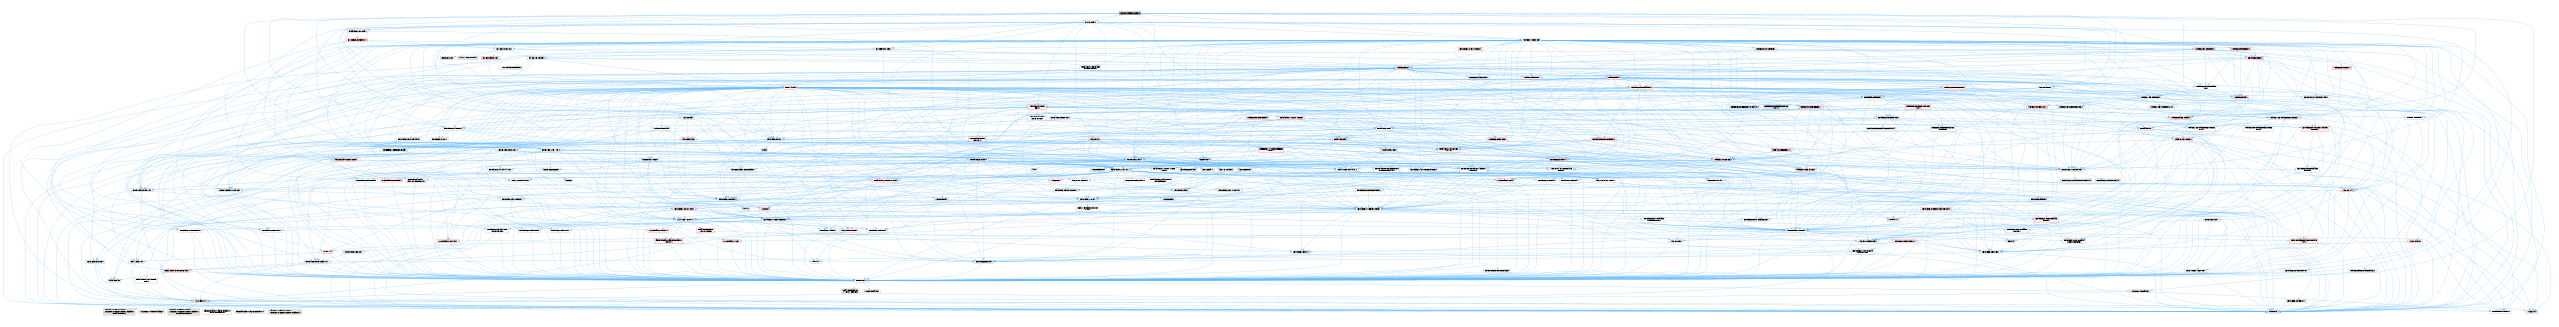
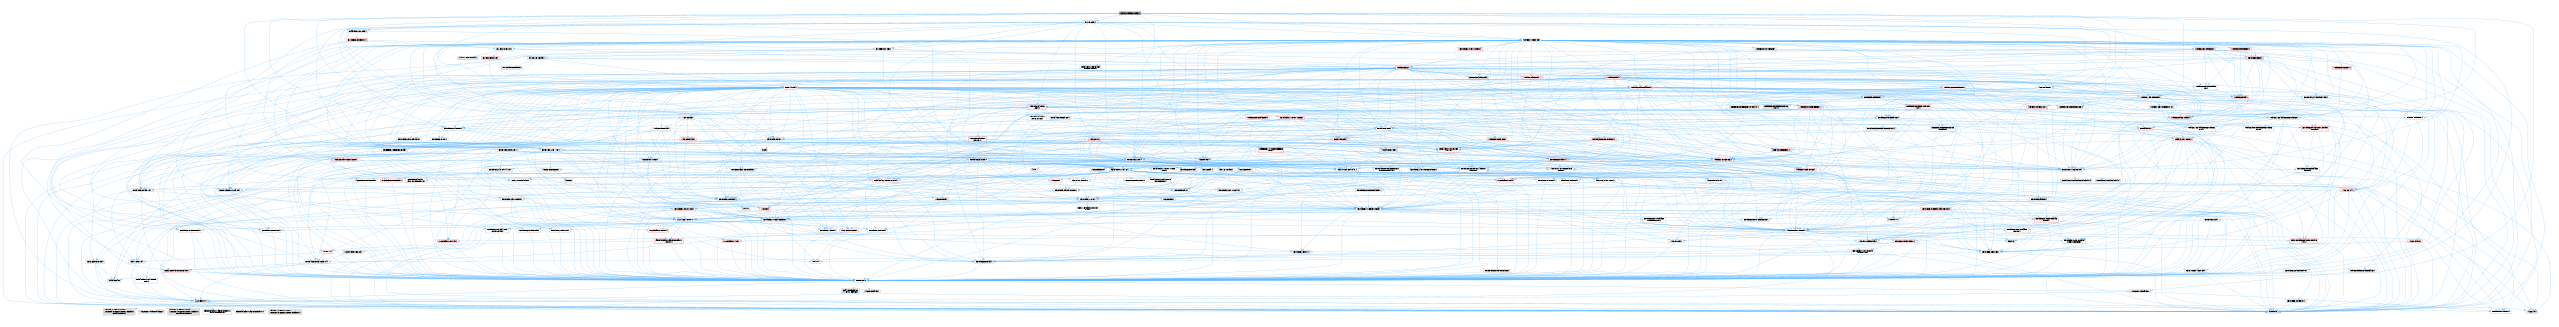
(447, 58) -> none
(1056, 162) -> (708, 187)
(1181, 190) -> (1181, 190)
(706, 231) -> none
